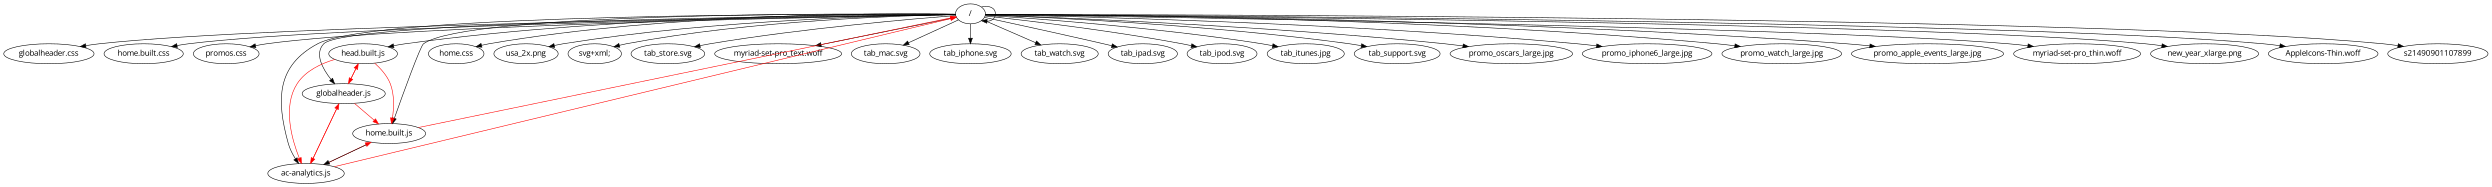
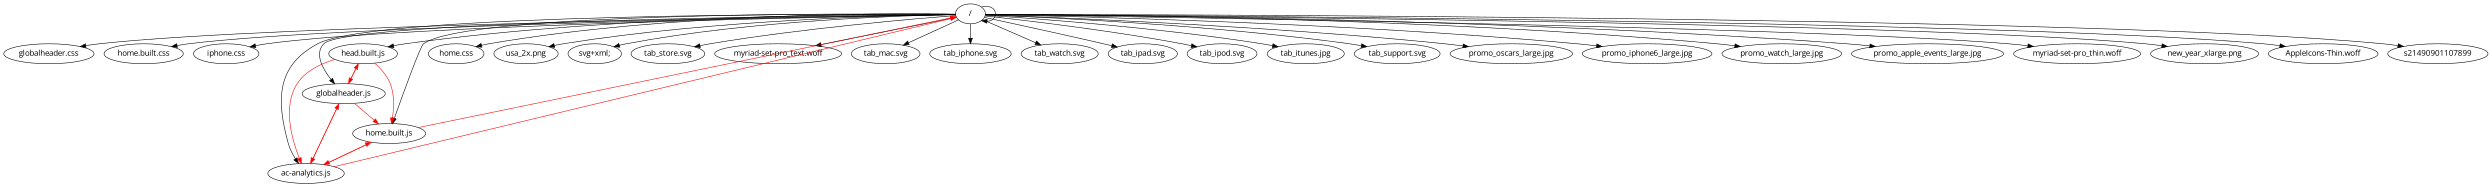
(226, 54) -> (226, 54)
(348, 153) -> (348, 153)
